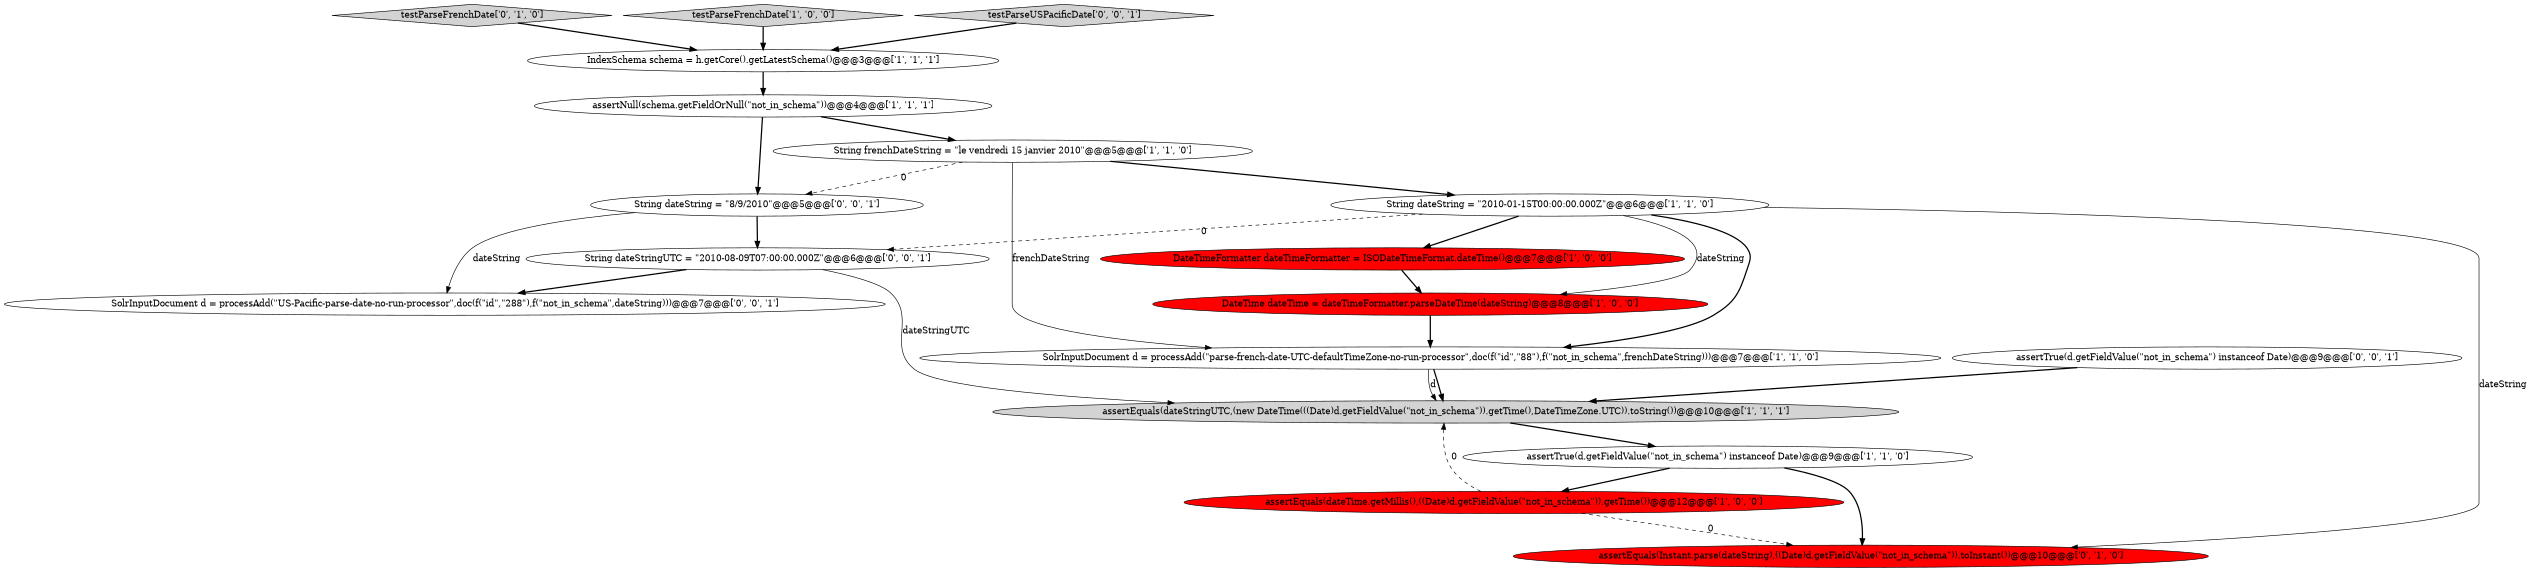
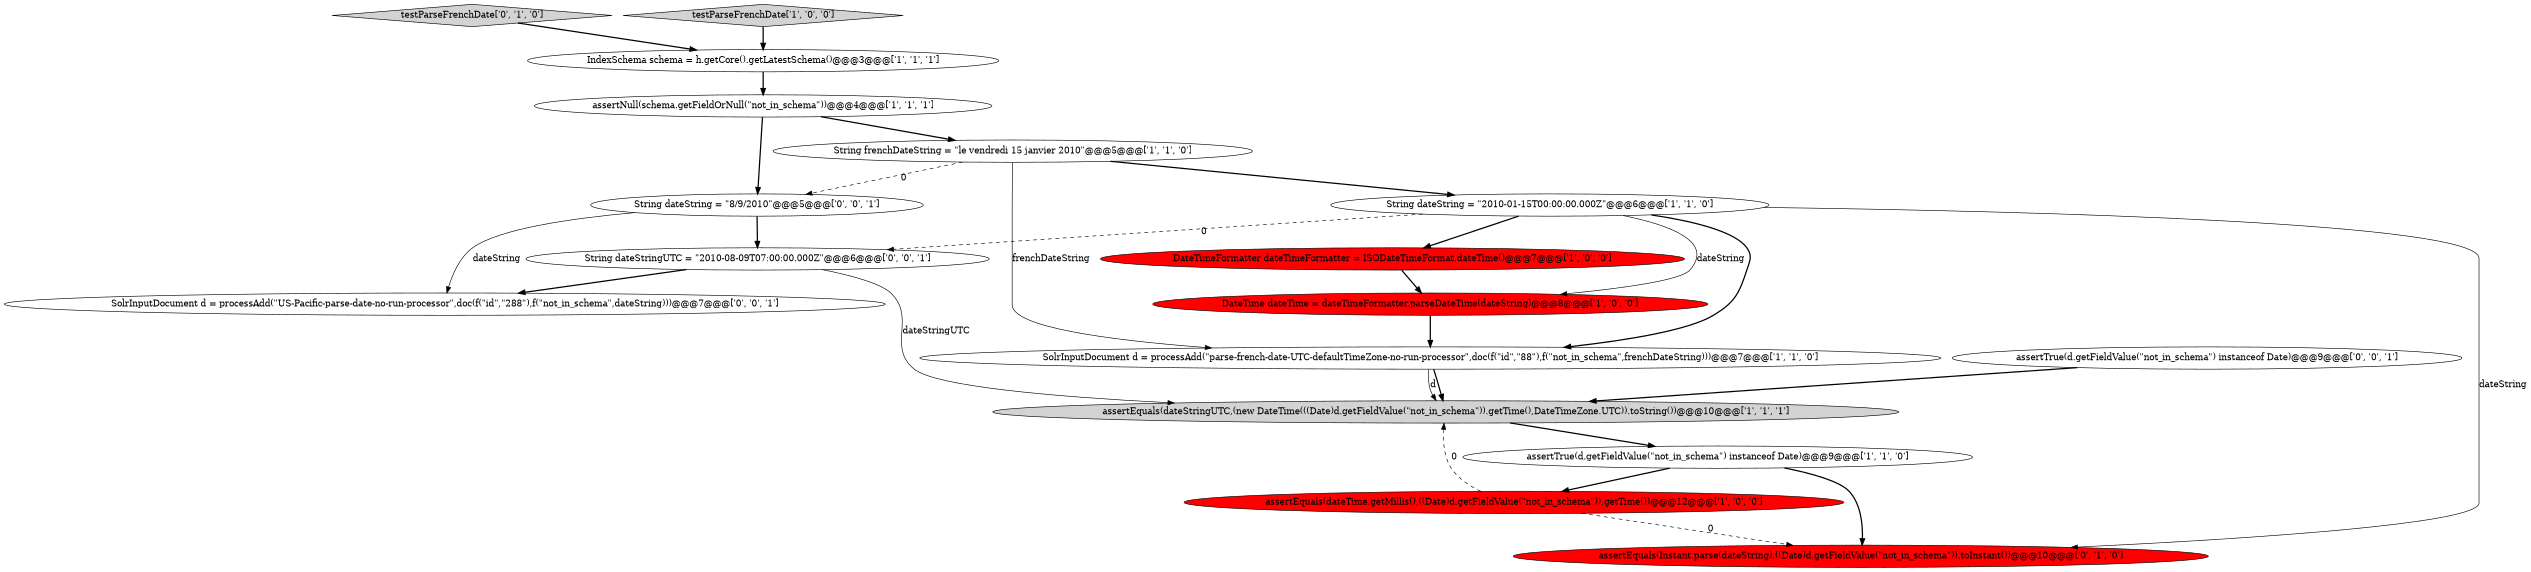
(1064, 15) -> none
